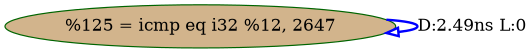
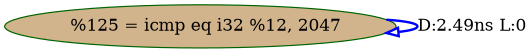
(200, 26) -> (200, 26)
